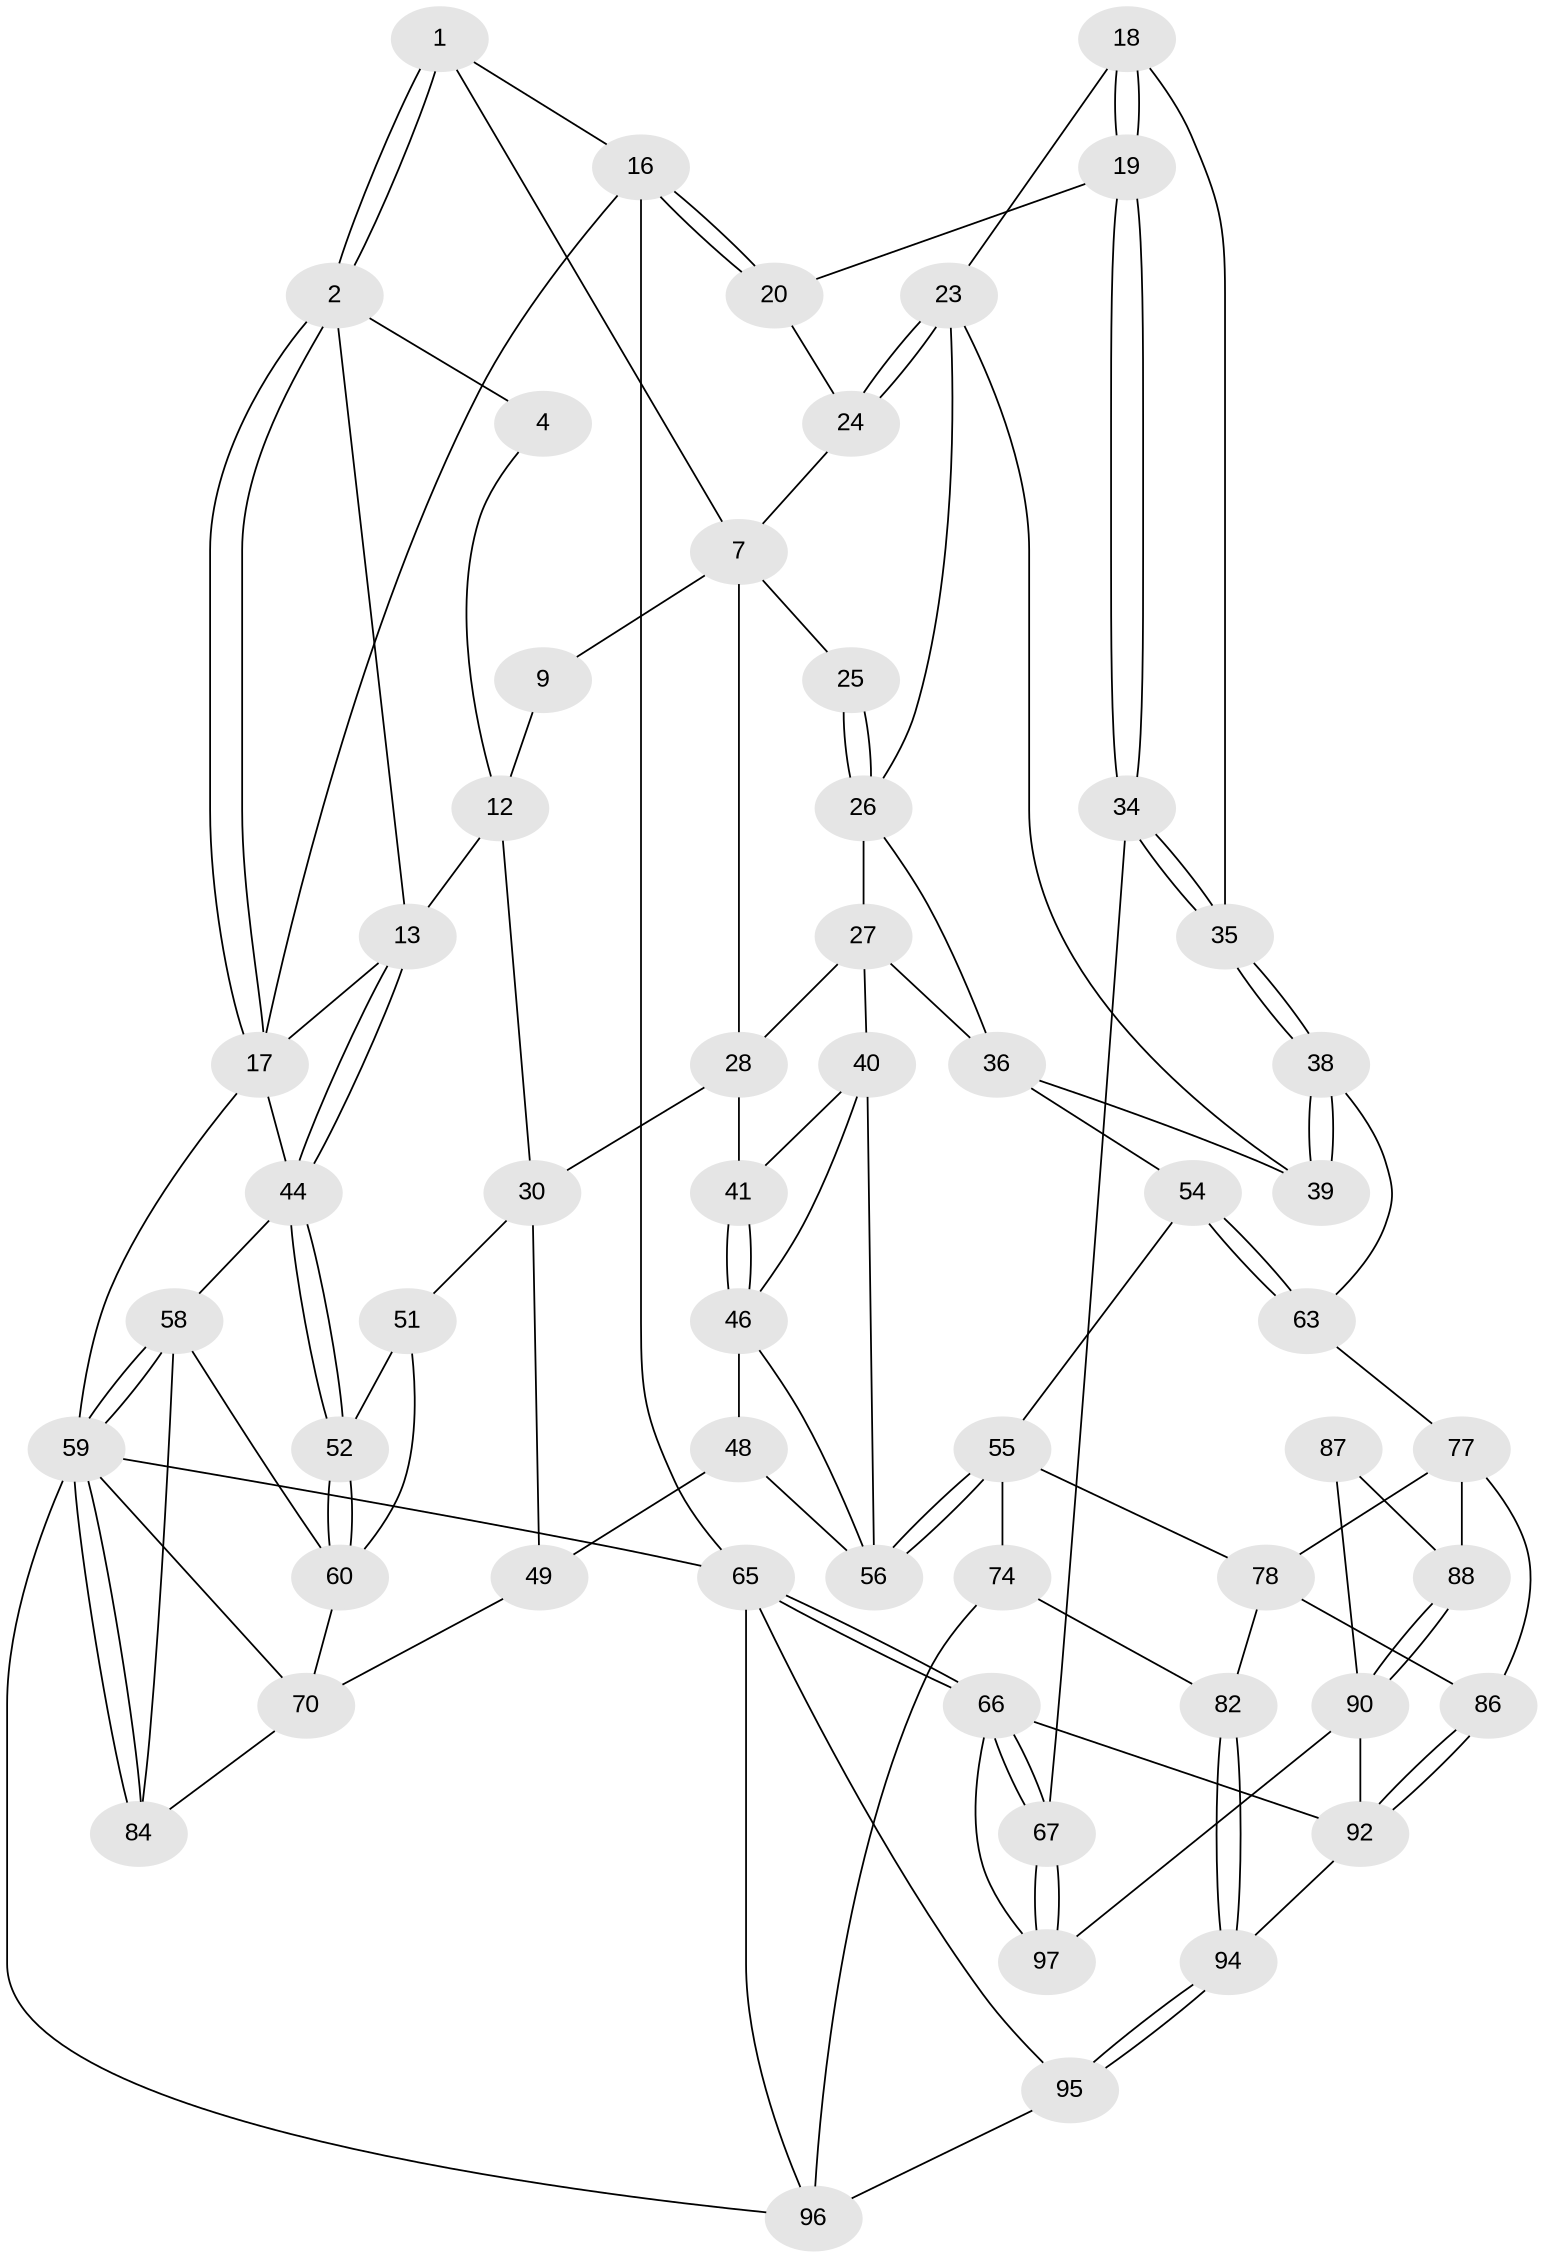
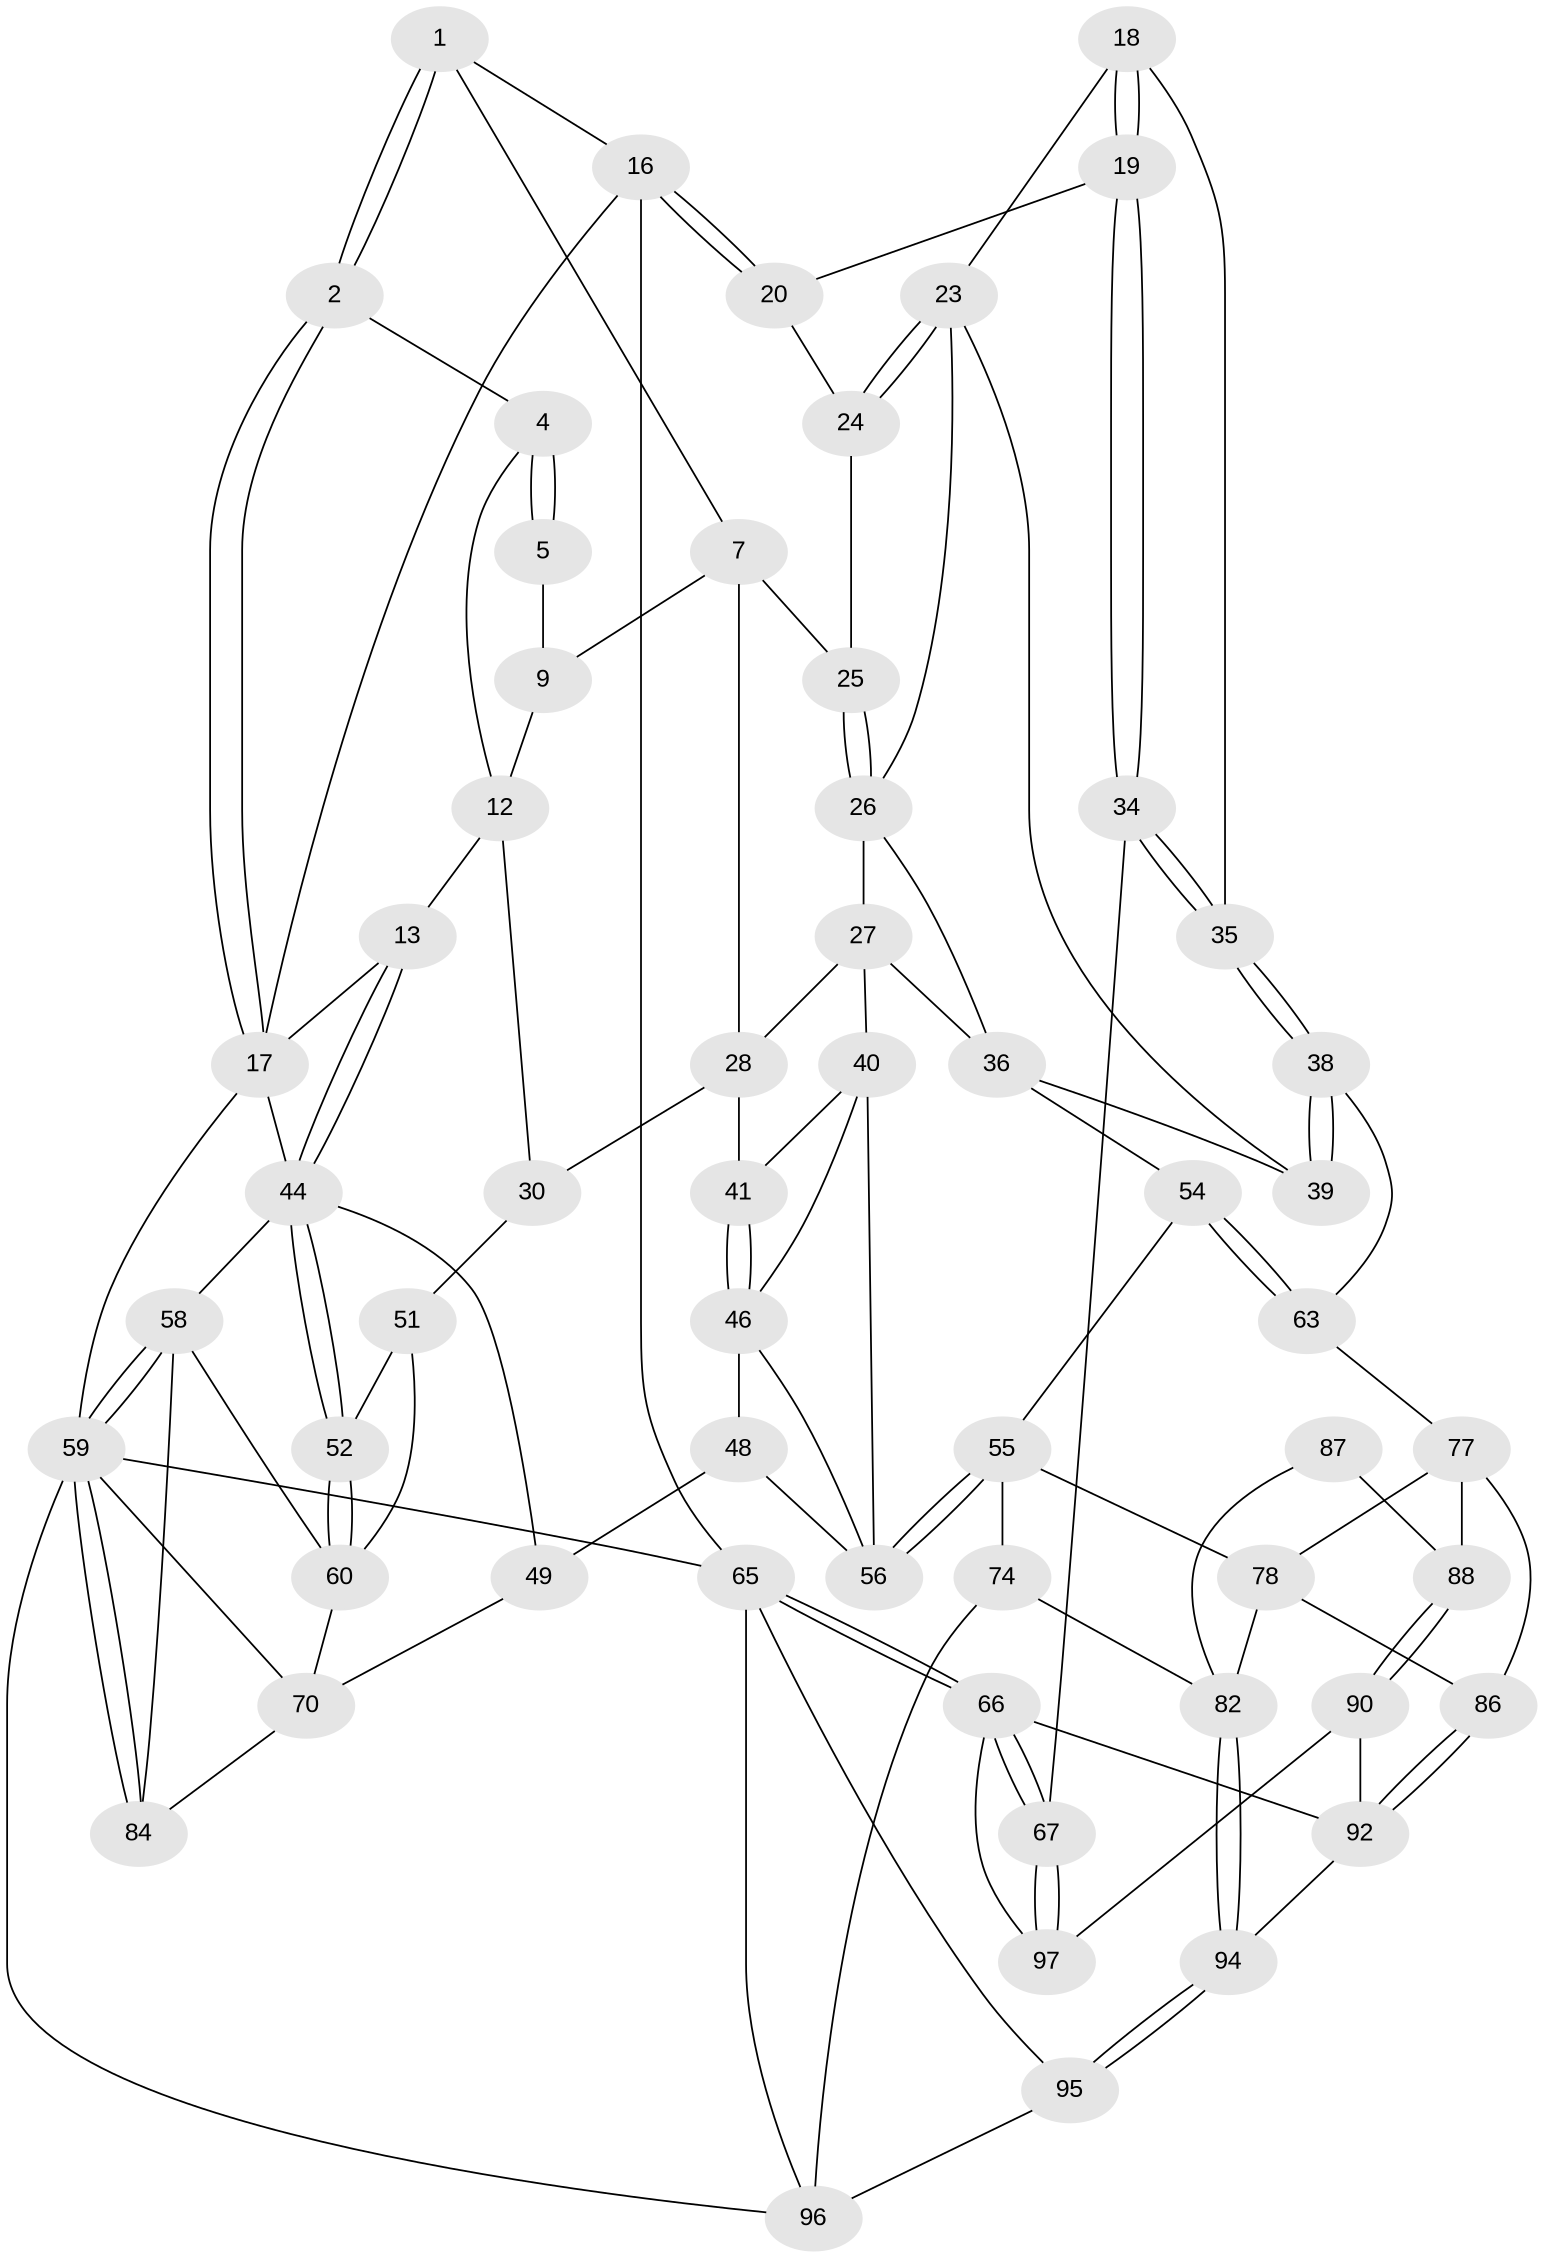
(795, 488) -> (851, 552)
none -> (543, 552)
(371, 616) -> none
(536, 1385) -> (494, 1337)
(1347, 1578) -> (1197, 1557)
